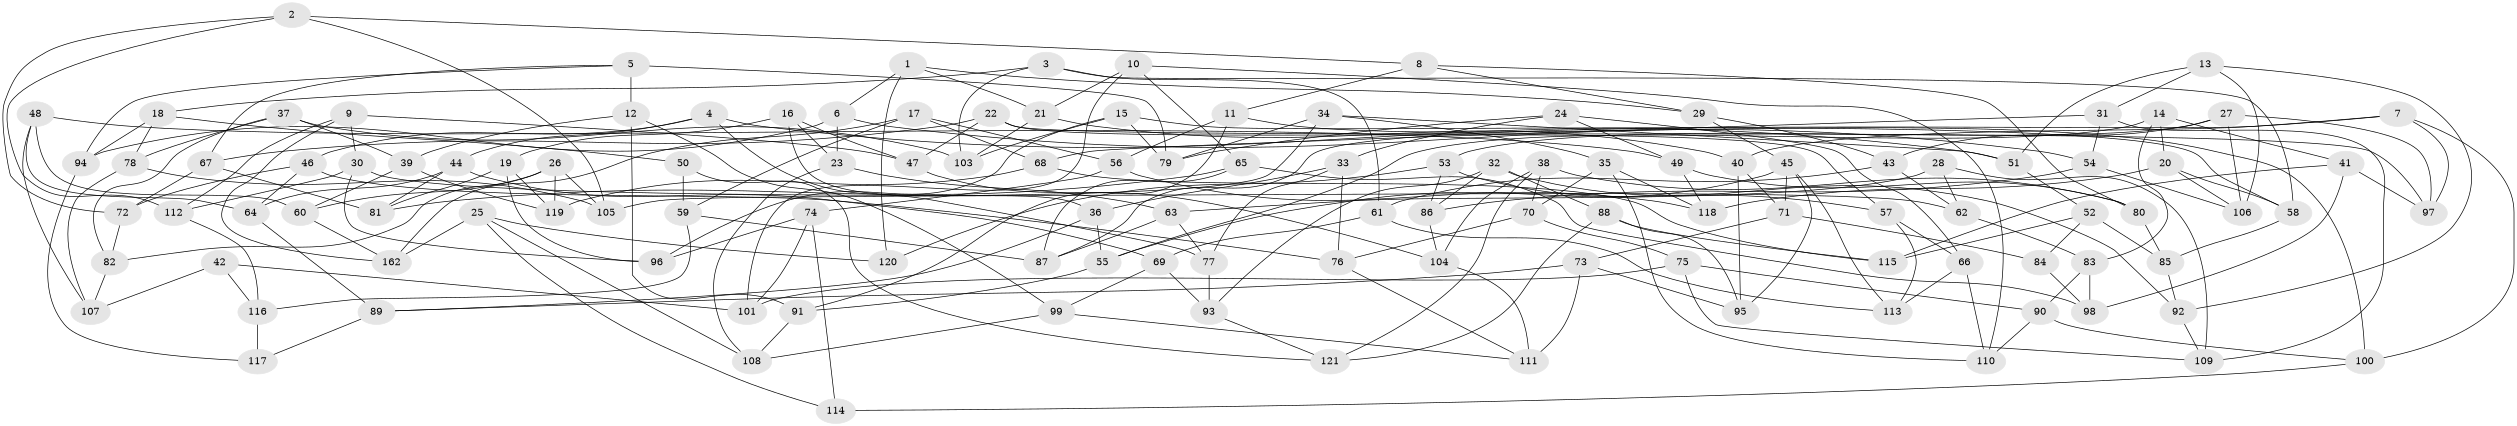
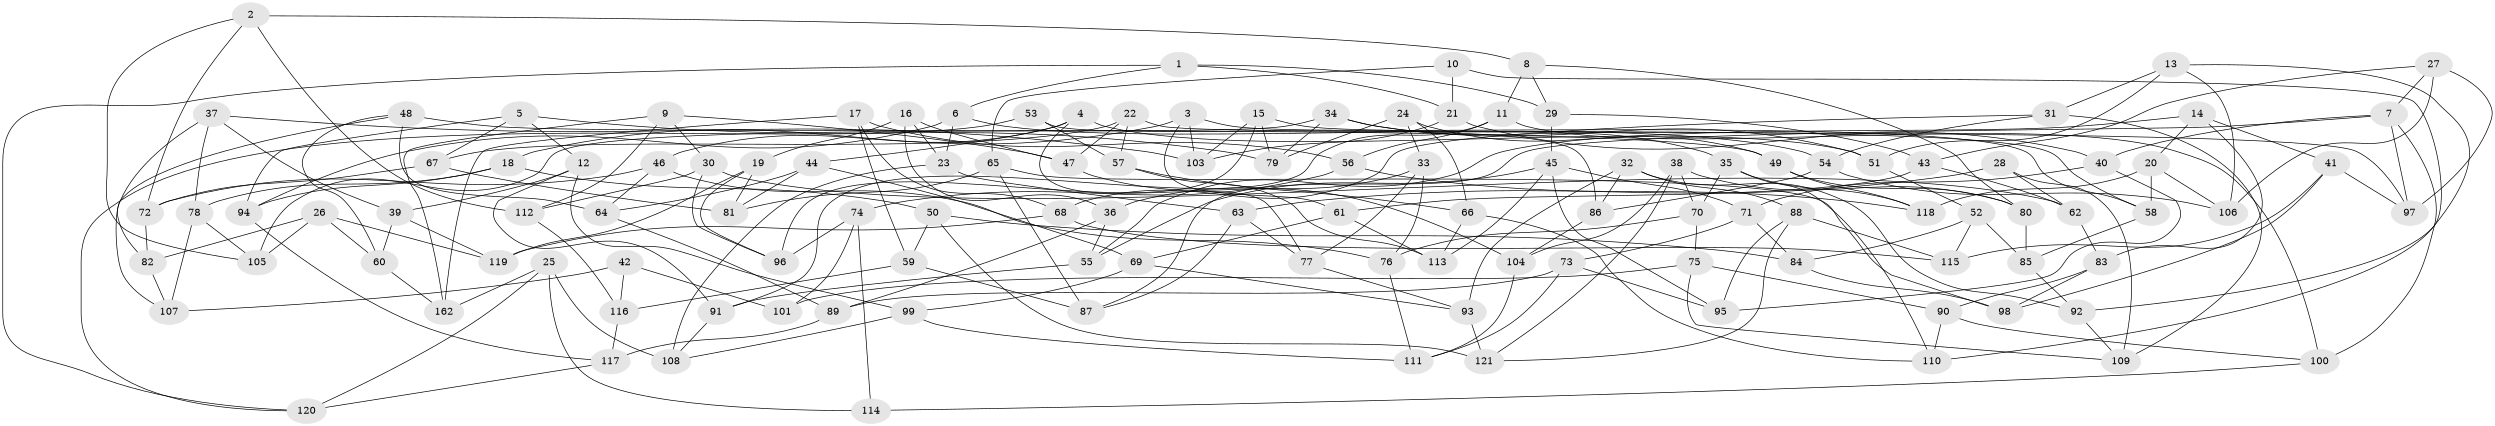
(1834, 134) -> (2409, 91)
(931, 188) -> none
none -> (1365, 236)
none -> (458, 386)
